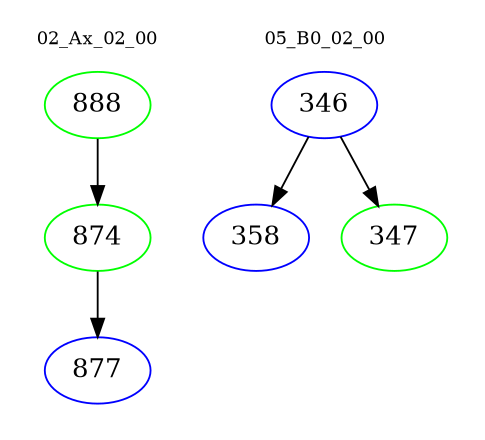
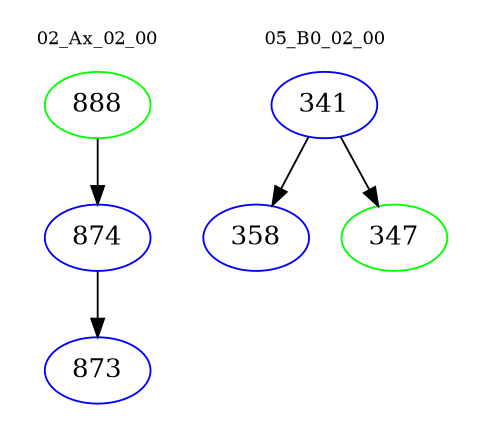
(324, 105) -> (324, 105)
(98, 238) -> (98, 238)
(98, 370) -> (98, 370)
